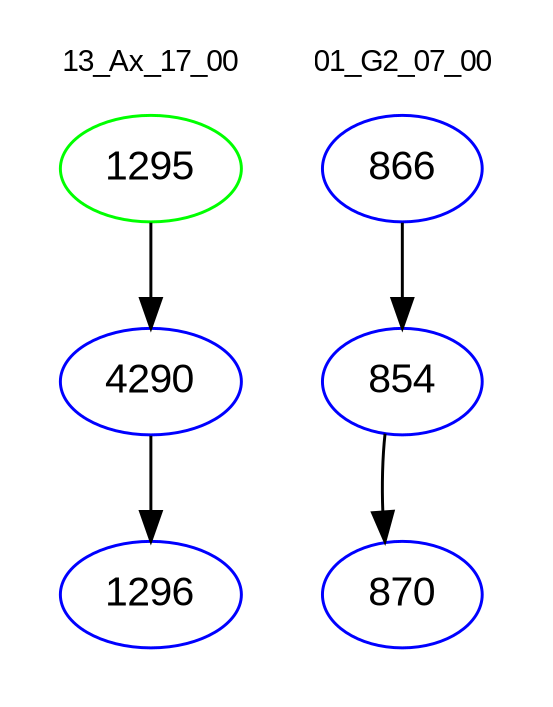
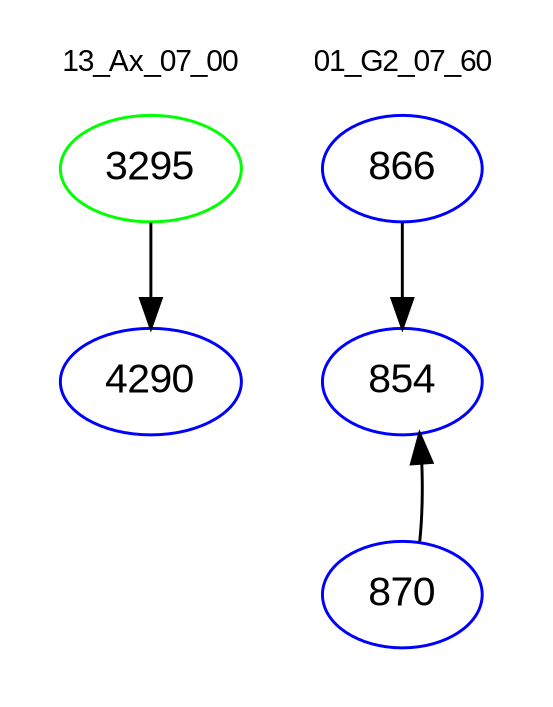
(151, 64) -> (151, 64)
(404, 64) -> (404, 64)
(151, 169) -> (151, 169)
(383, 473) -> (422, 503)
(151, 595) -> none
